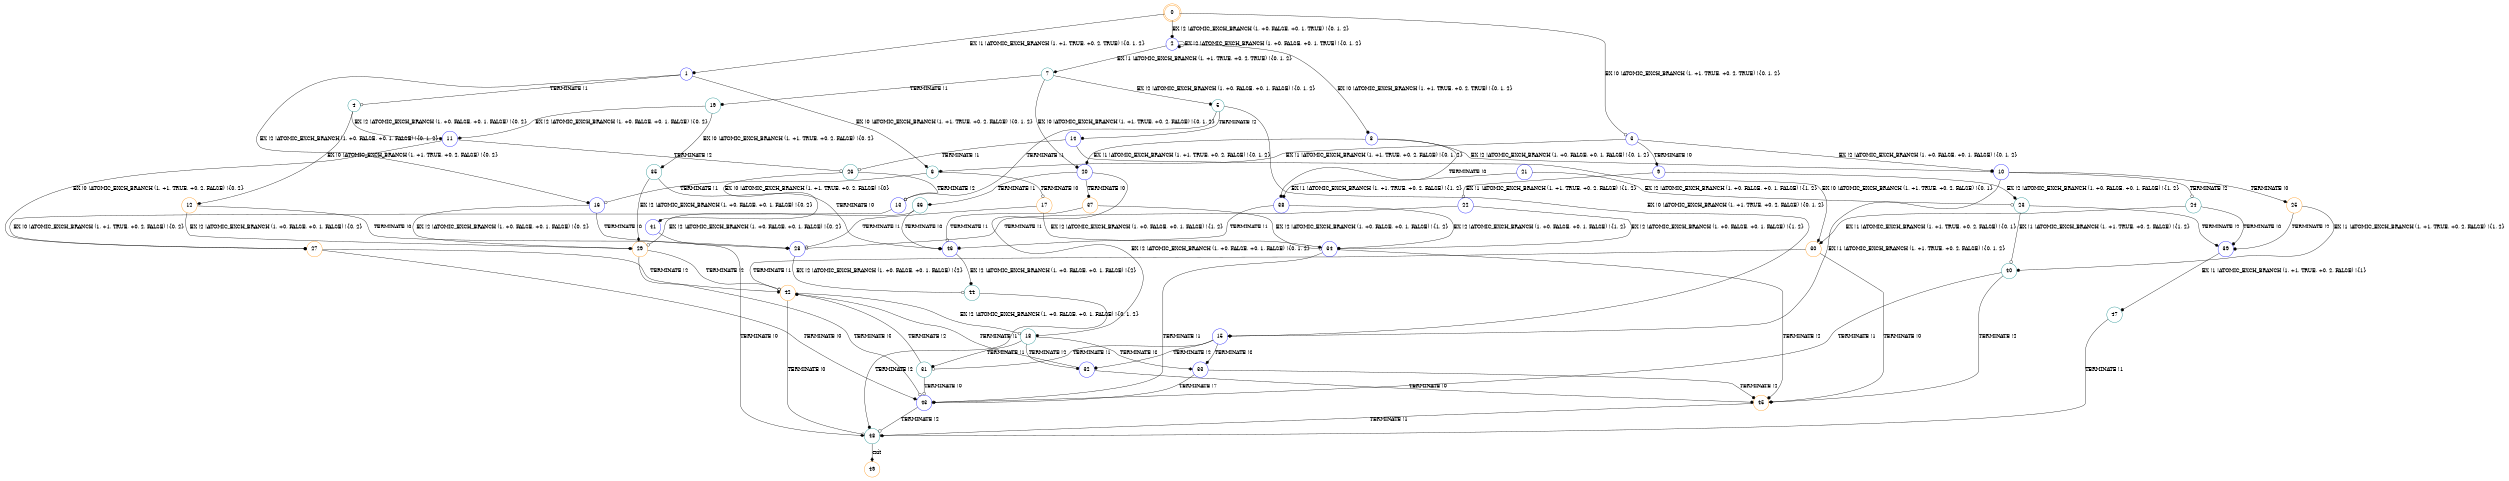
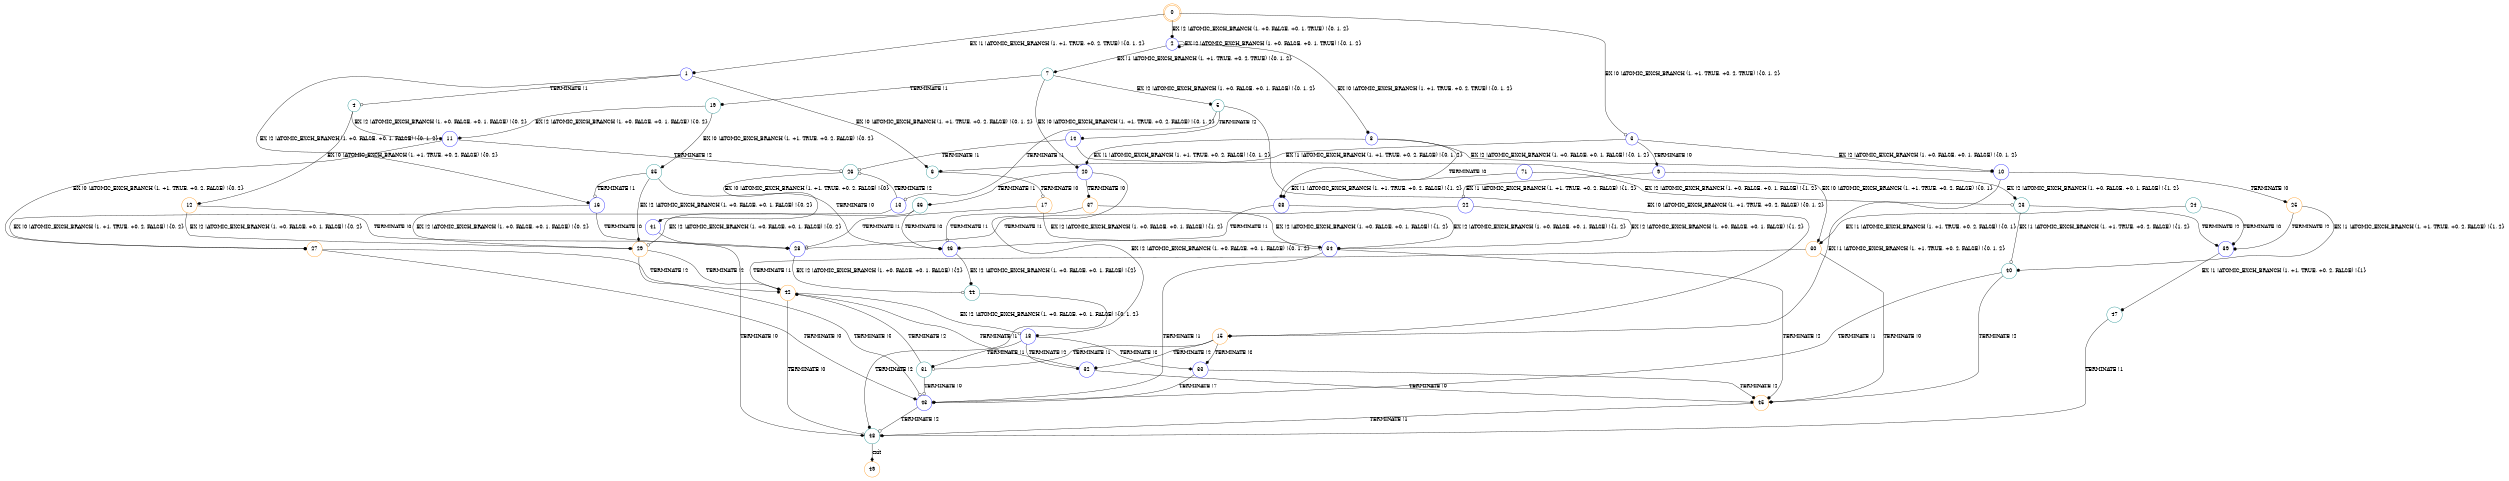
(1525, 172) -> (1525, 172)
(917, 178) -> (883, 181)
(2146, 179) -> none
(766, 181) -> (616, 178)
(708, 280) -> (708, 280)
(1028, 336) -> (1028, 336)
(1220, 336) -> (1220, 336)
